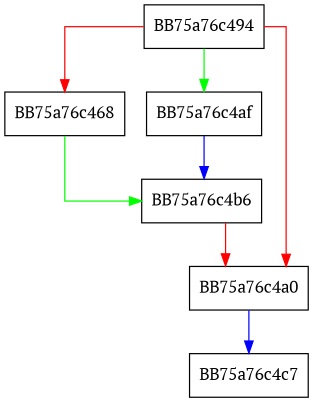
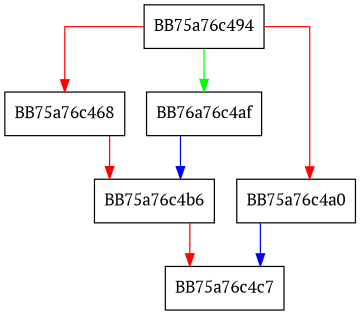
(204, 114) -> (204, 114)
(65, 201) -> (110, 151)
(226, 238) -> (190, 238)
